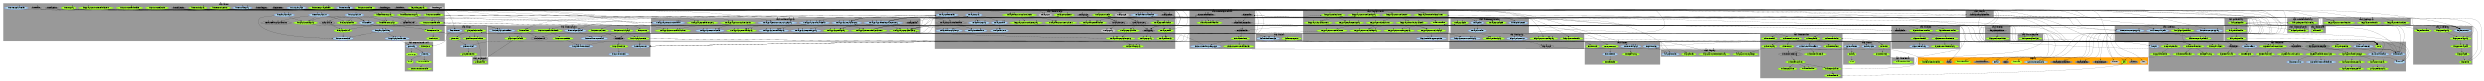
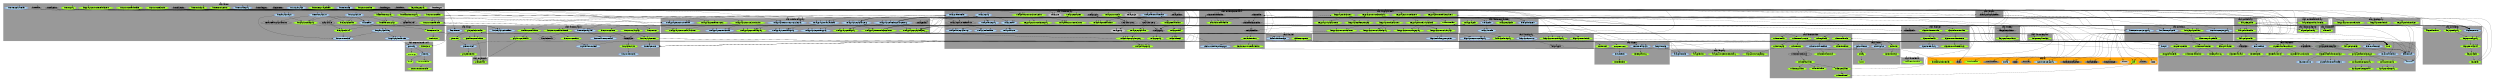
(524, 31) -> (529, 31)
(2017, 62) -> (2026, 62)
